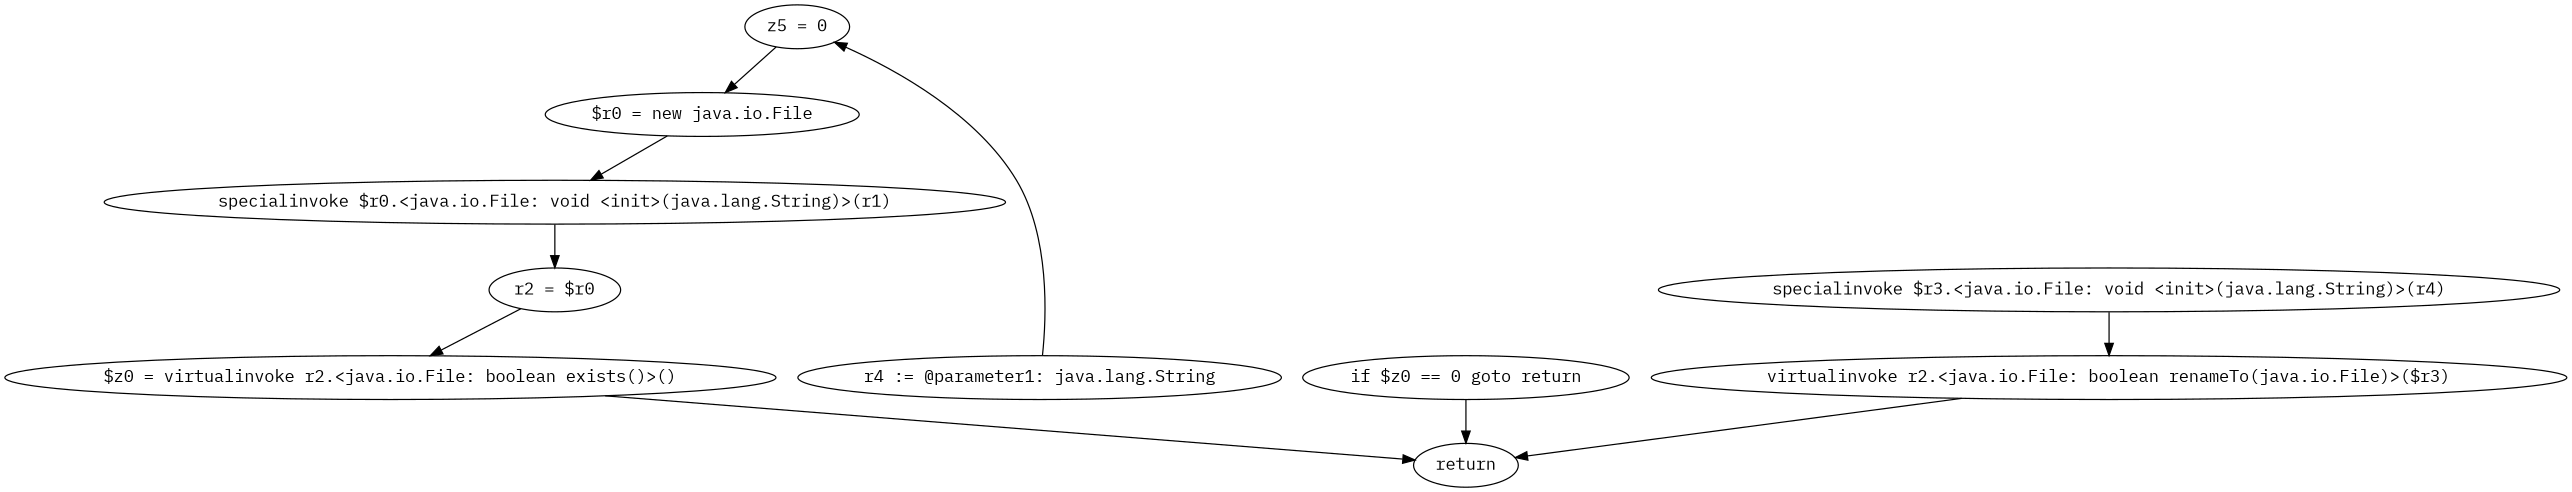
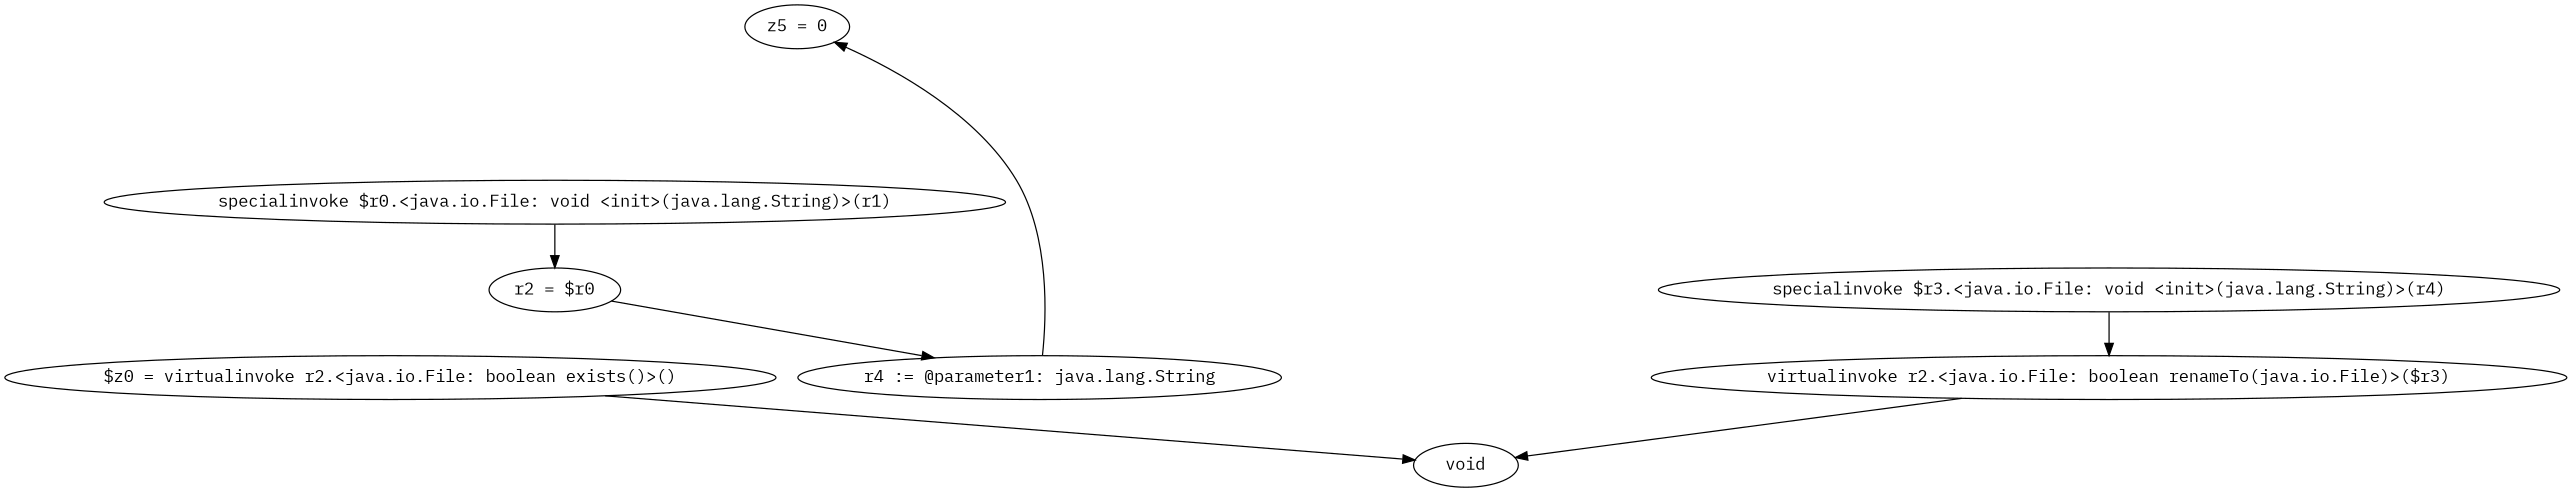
(702, 114) -> none
(481, 329) -> (767, 328)
(1466, 378) -> none
(1466, 465) -> (1466, 465)
